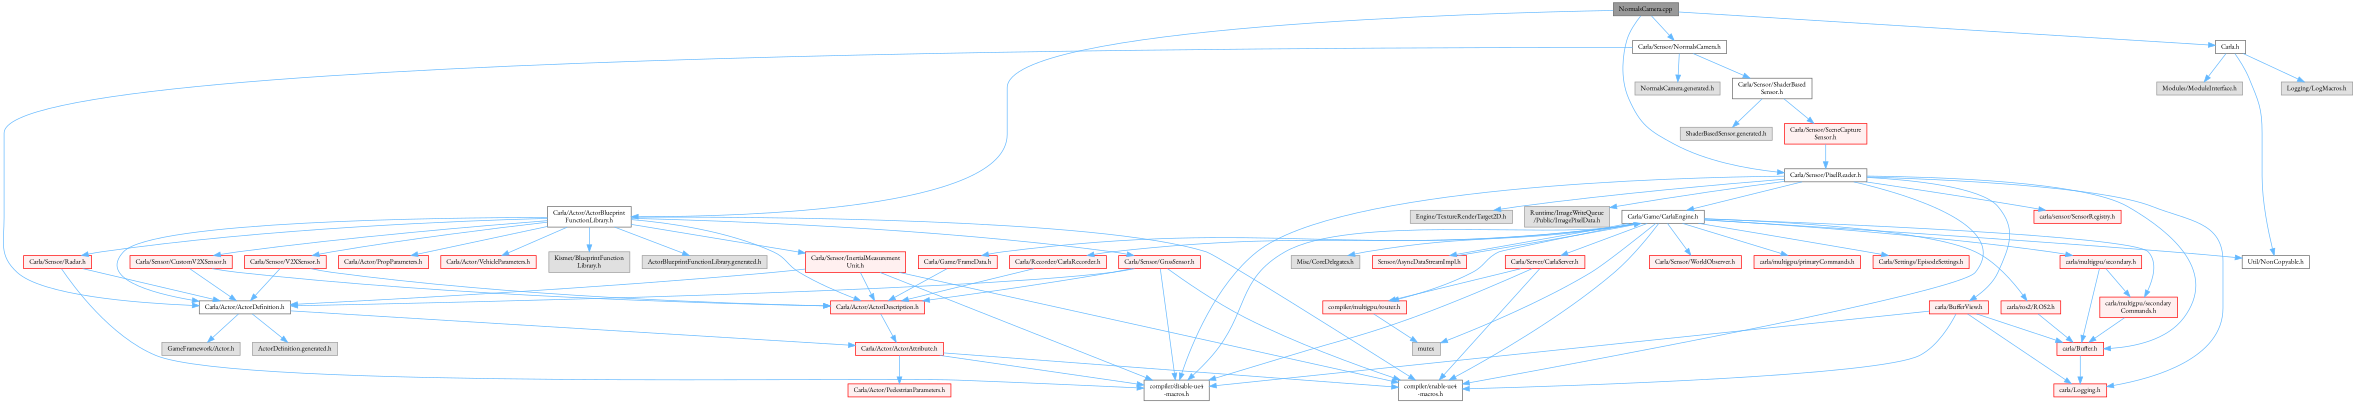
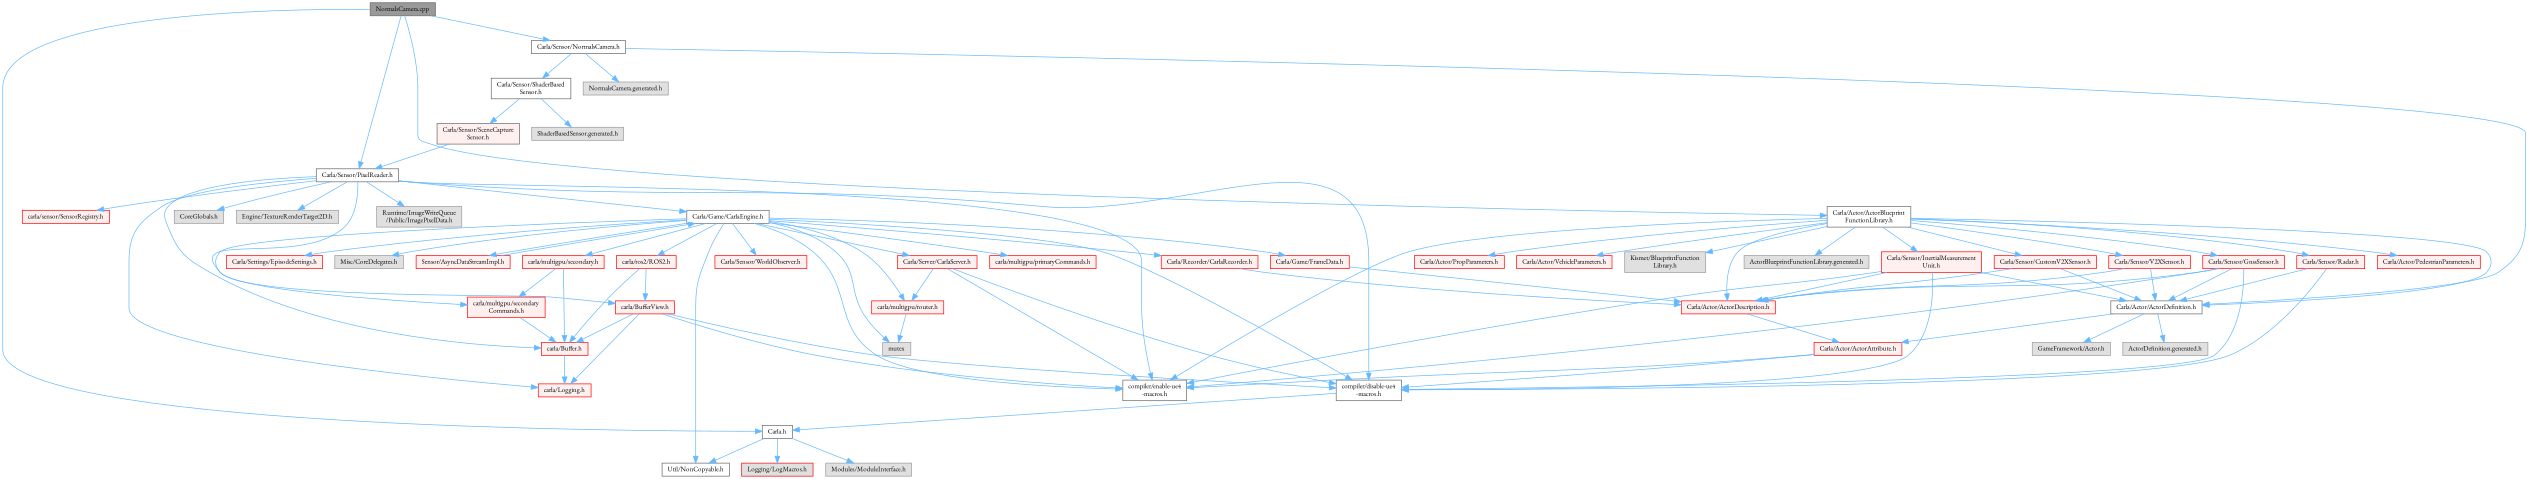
(2317, 89) -> (777, 470)
(1826, 134) -> (478, 134)
none -> (199, 217)
none -> (646, 281)
(1365, 307) -> (908, 307)
(899, 366) -> (2211, 236)
none -> (1068, 412)
